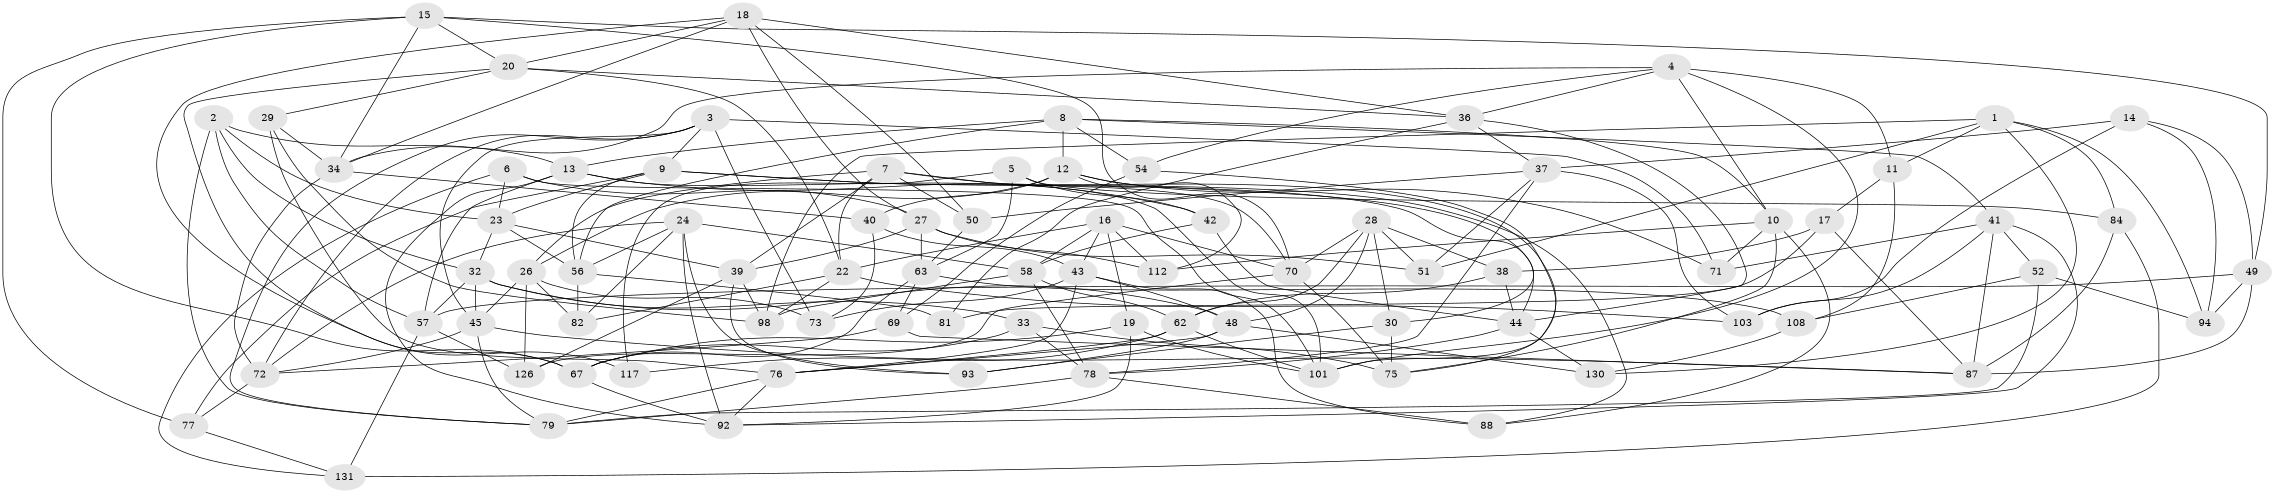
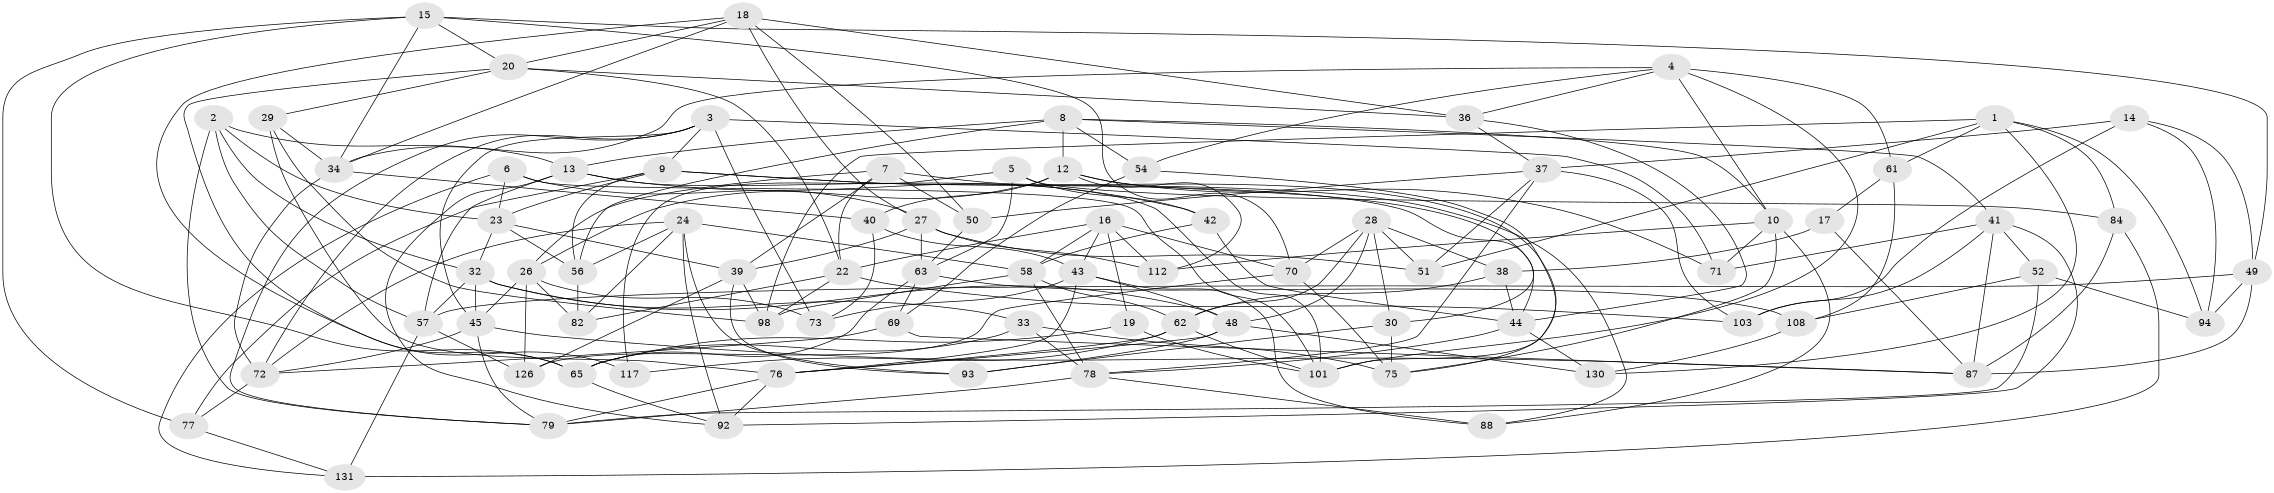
(1892, 170) -> (1892, 170)
(1107, 188) -> none
(945, 323) -> none
(577, 375) -> (577, 375)
(926, 416) -> none
